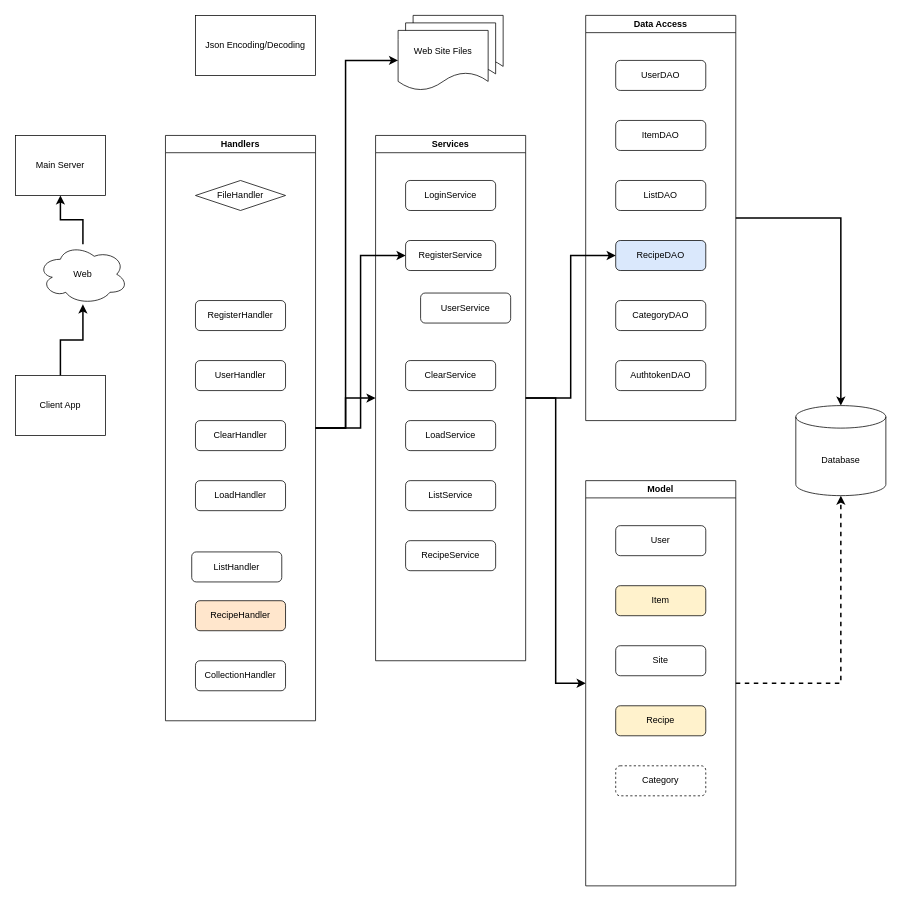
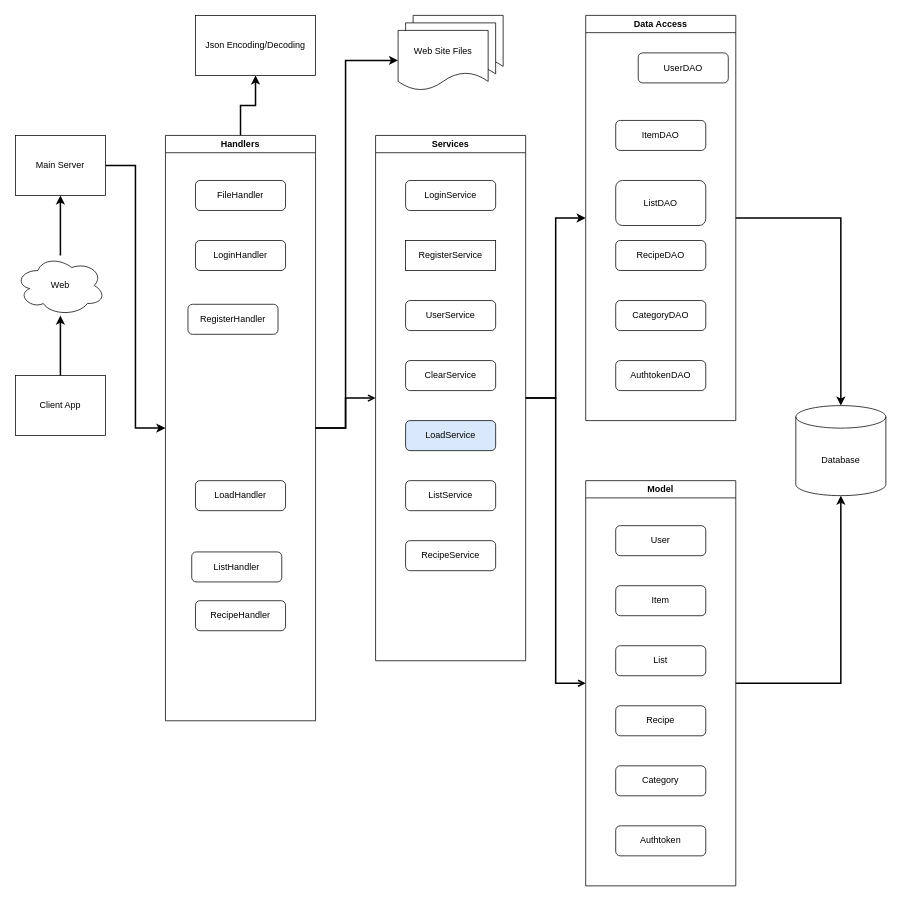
(660, 75) -> (683, 68)
(240, 195) -> (240, 195)
(660, 195) -> (660, 203)
none -> (240, 255)
(450, 255) -> (450, 255)
(660, 255) -> (660, 255)
(83, 274) -> (60, 285)
none -> (135, 293)
(465, 308) -> (450, 315)
(240, 315) -> (233, 319)
(570, 315) -> (555, 295)
(360, 330) -> (244, 105)
(240, 375) -> none
(362, 398) -> (362, 398)
(240, 435) -> none
(450, 435) -> (450, 435)
(660, 600) -> (660, 600)
(240, 615) -> (240, 615)
(840, 644) -> (840, 644)
(660, 660) -> (660, 660)
(240, 675) -> none
(577, 683) -> (578, 683)
(660, 720) -> (660, 720)
(660, 780) -> (660, 780)
none -> (660, 840)
